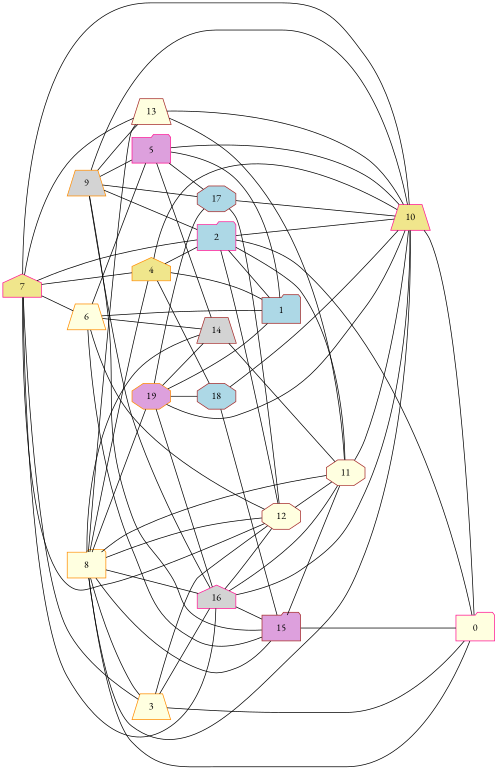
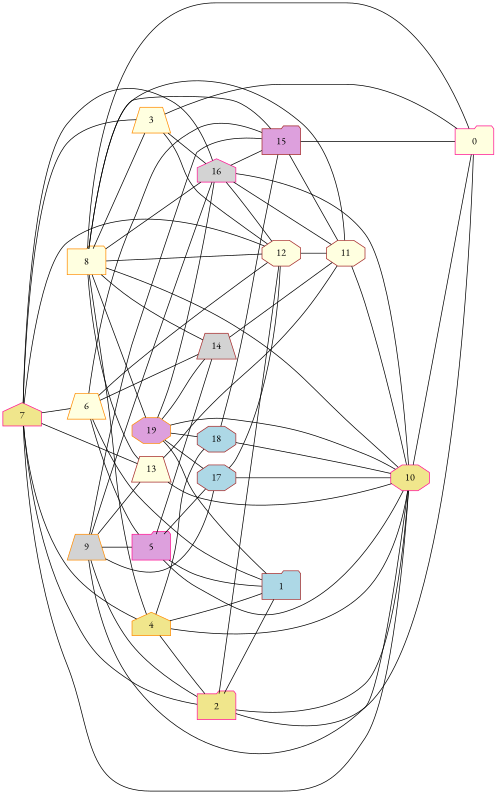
(410, 217) -> (410, 478)
(217, 237) -> (217, 707)
(313, 311) -> none
